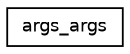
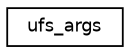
(65, 27) -> (65, 27)
